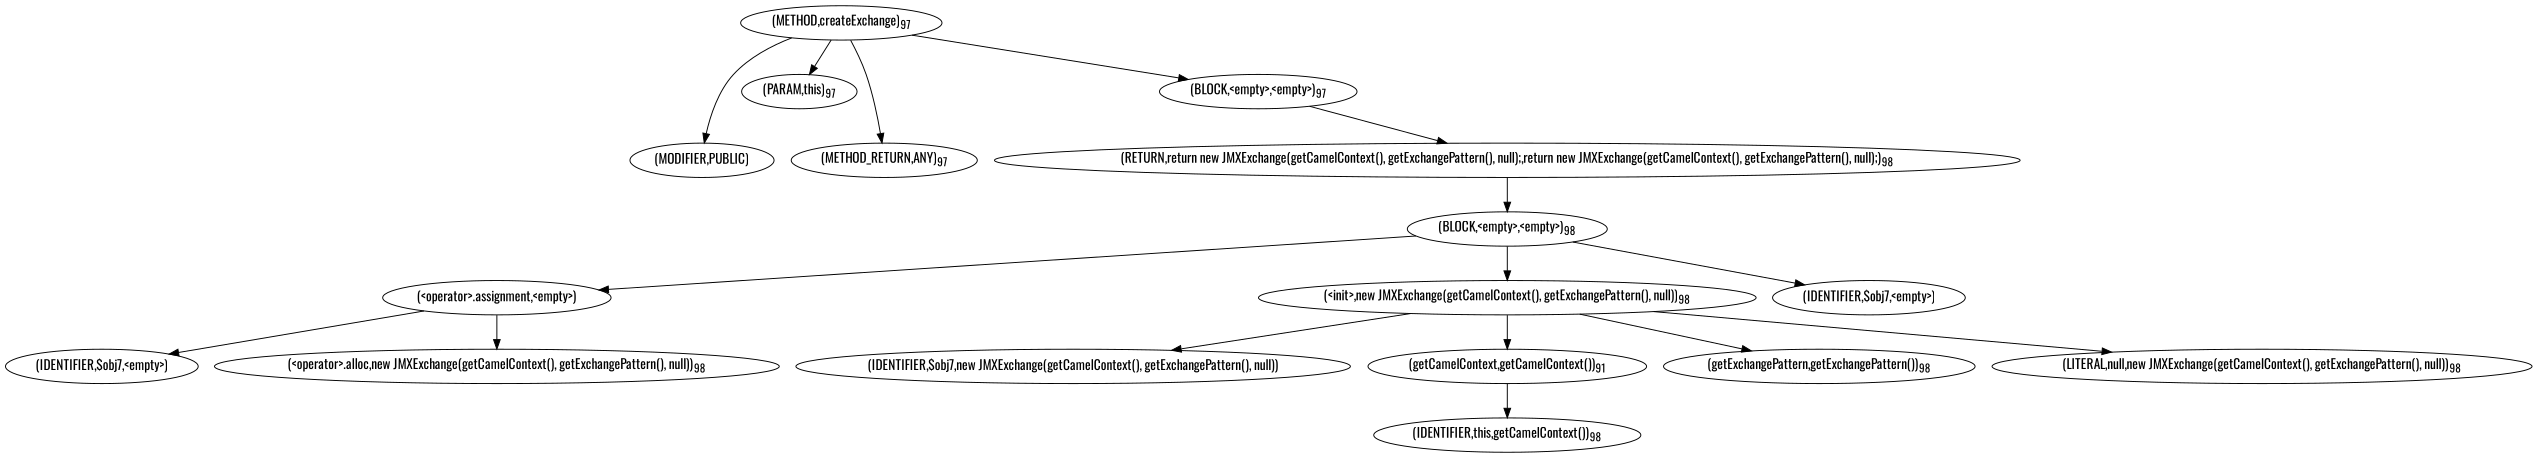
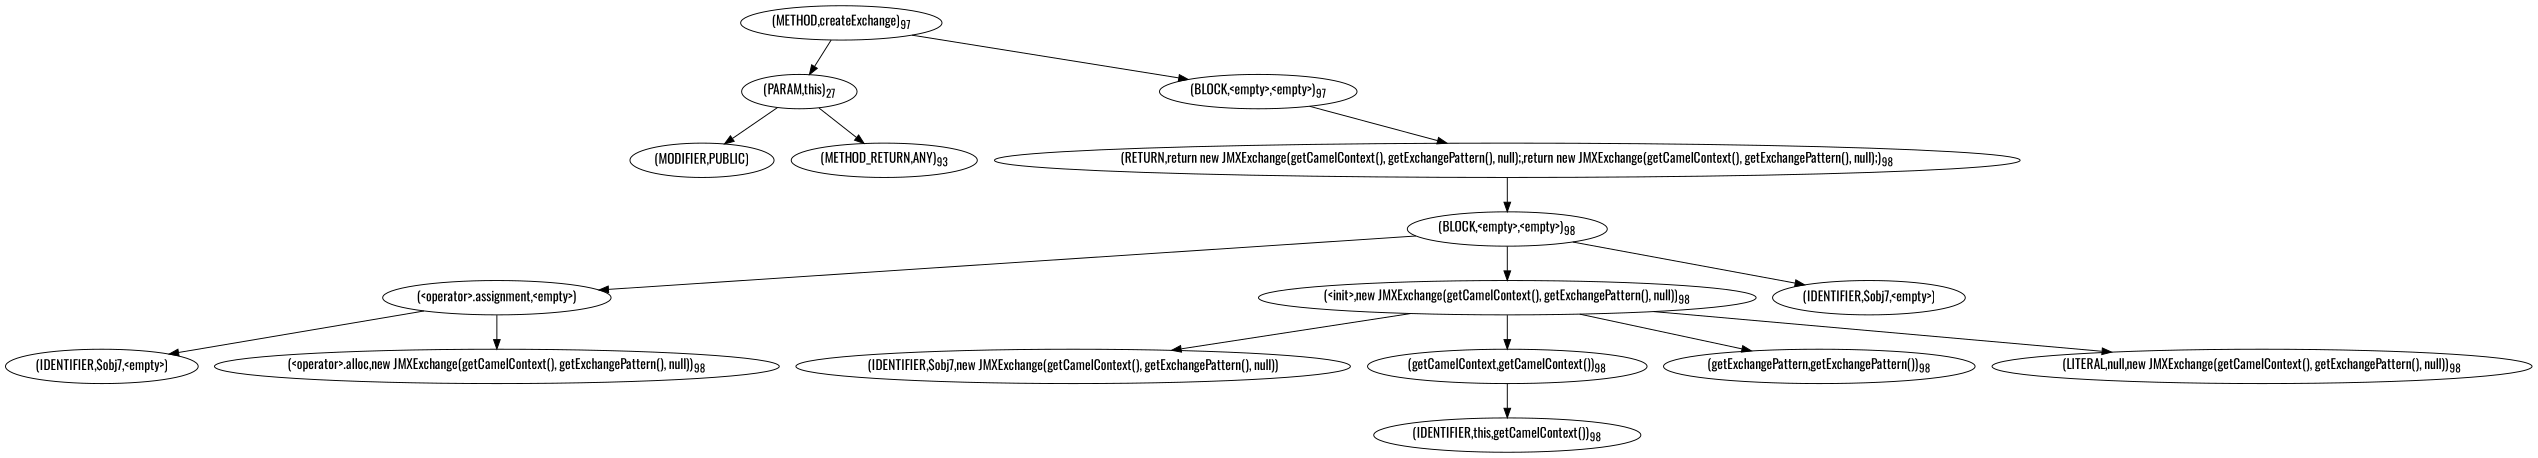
(735, 73) -> (755, 123)
(870, 86) -> (838, 123)
(831, 90) -> (831, 90)
(942, 159) -> (942, 159)
(1601, 365) -> (1601, 365)
